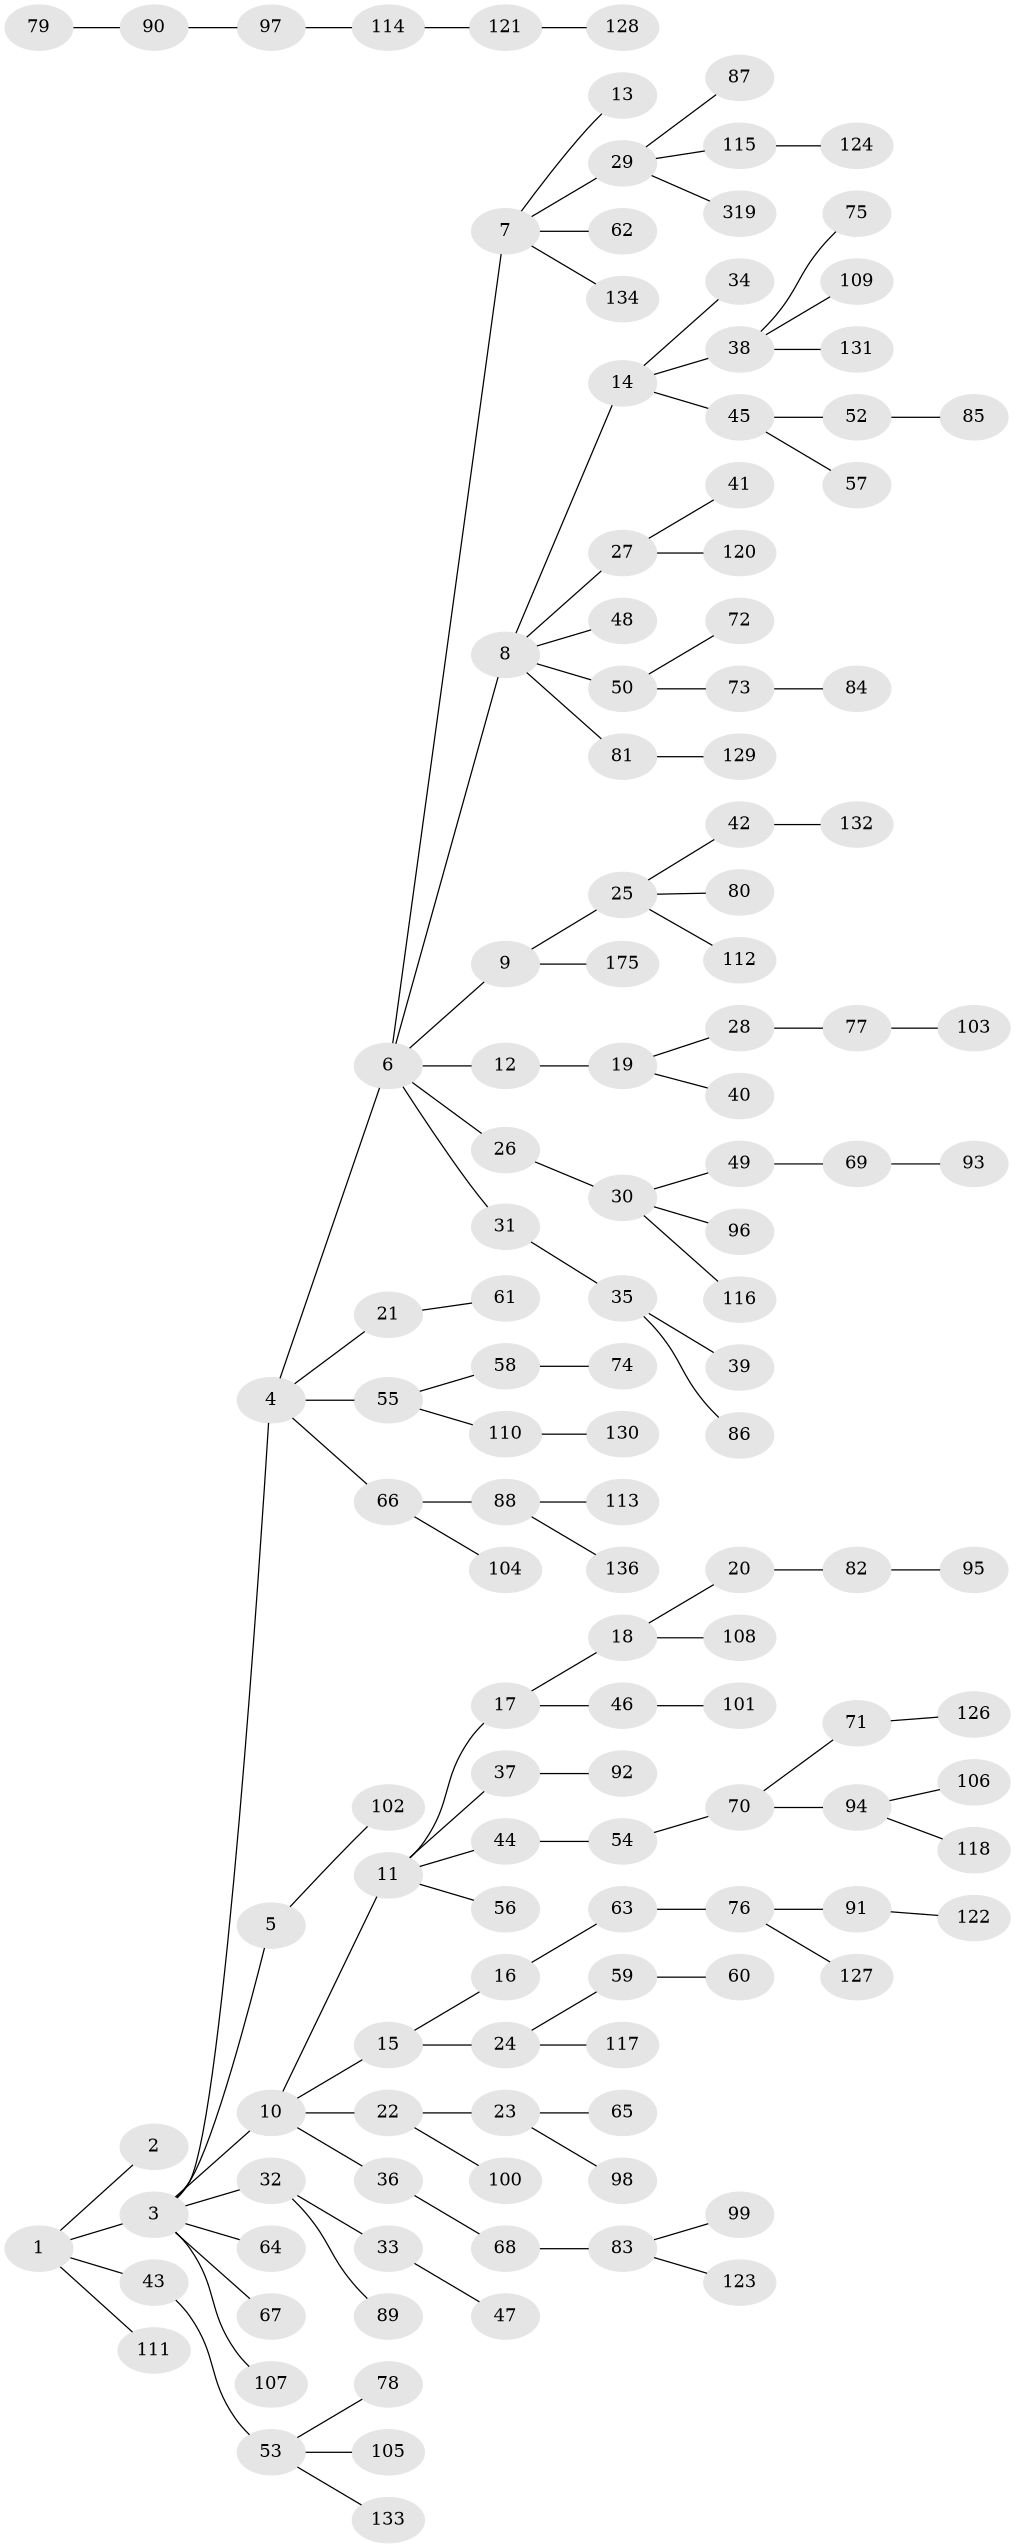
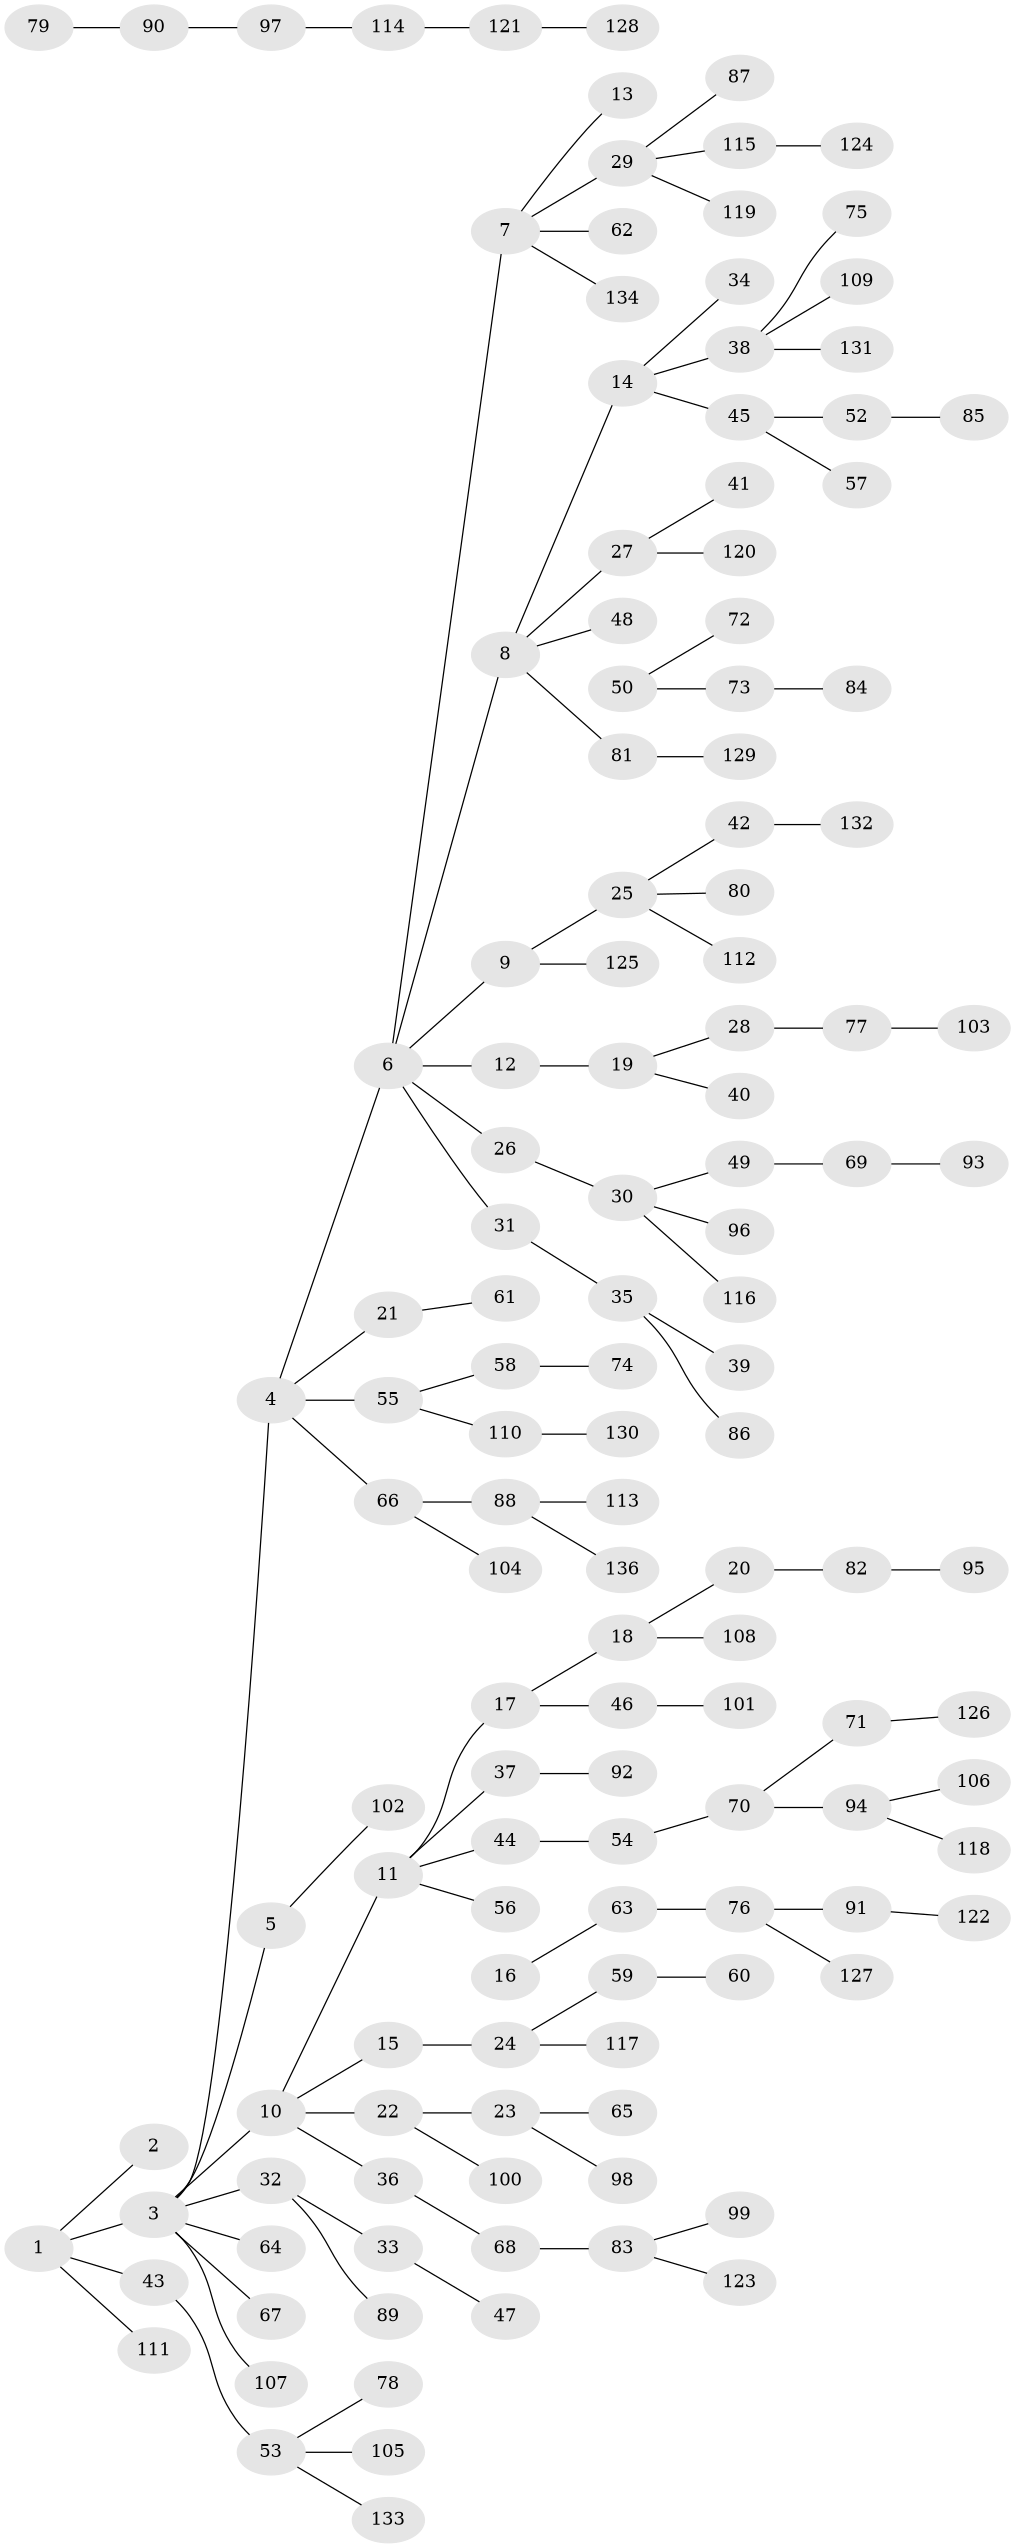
(740, 214) -> (740, 214)
(564, 672) -> none
(623, 964) -> (623, 964)
(447, 2011) -> none
